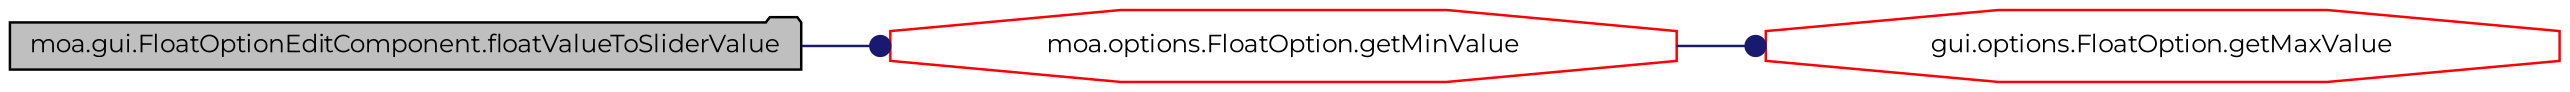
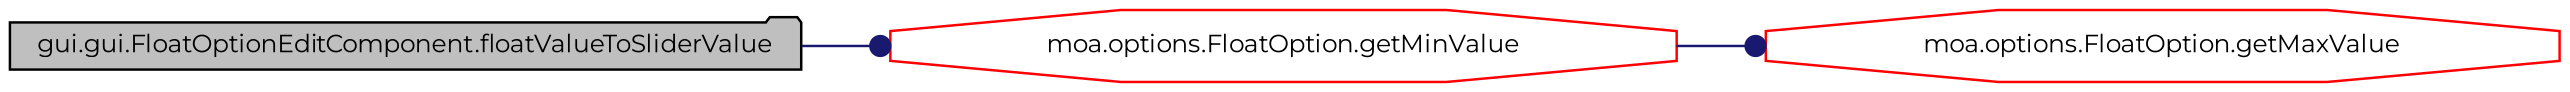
(406, 46) -> (406, 46)
(2163, 46) -> (2163, 46)
